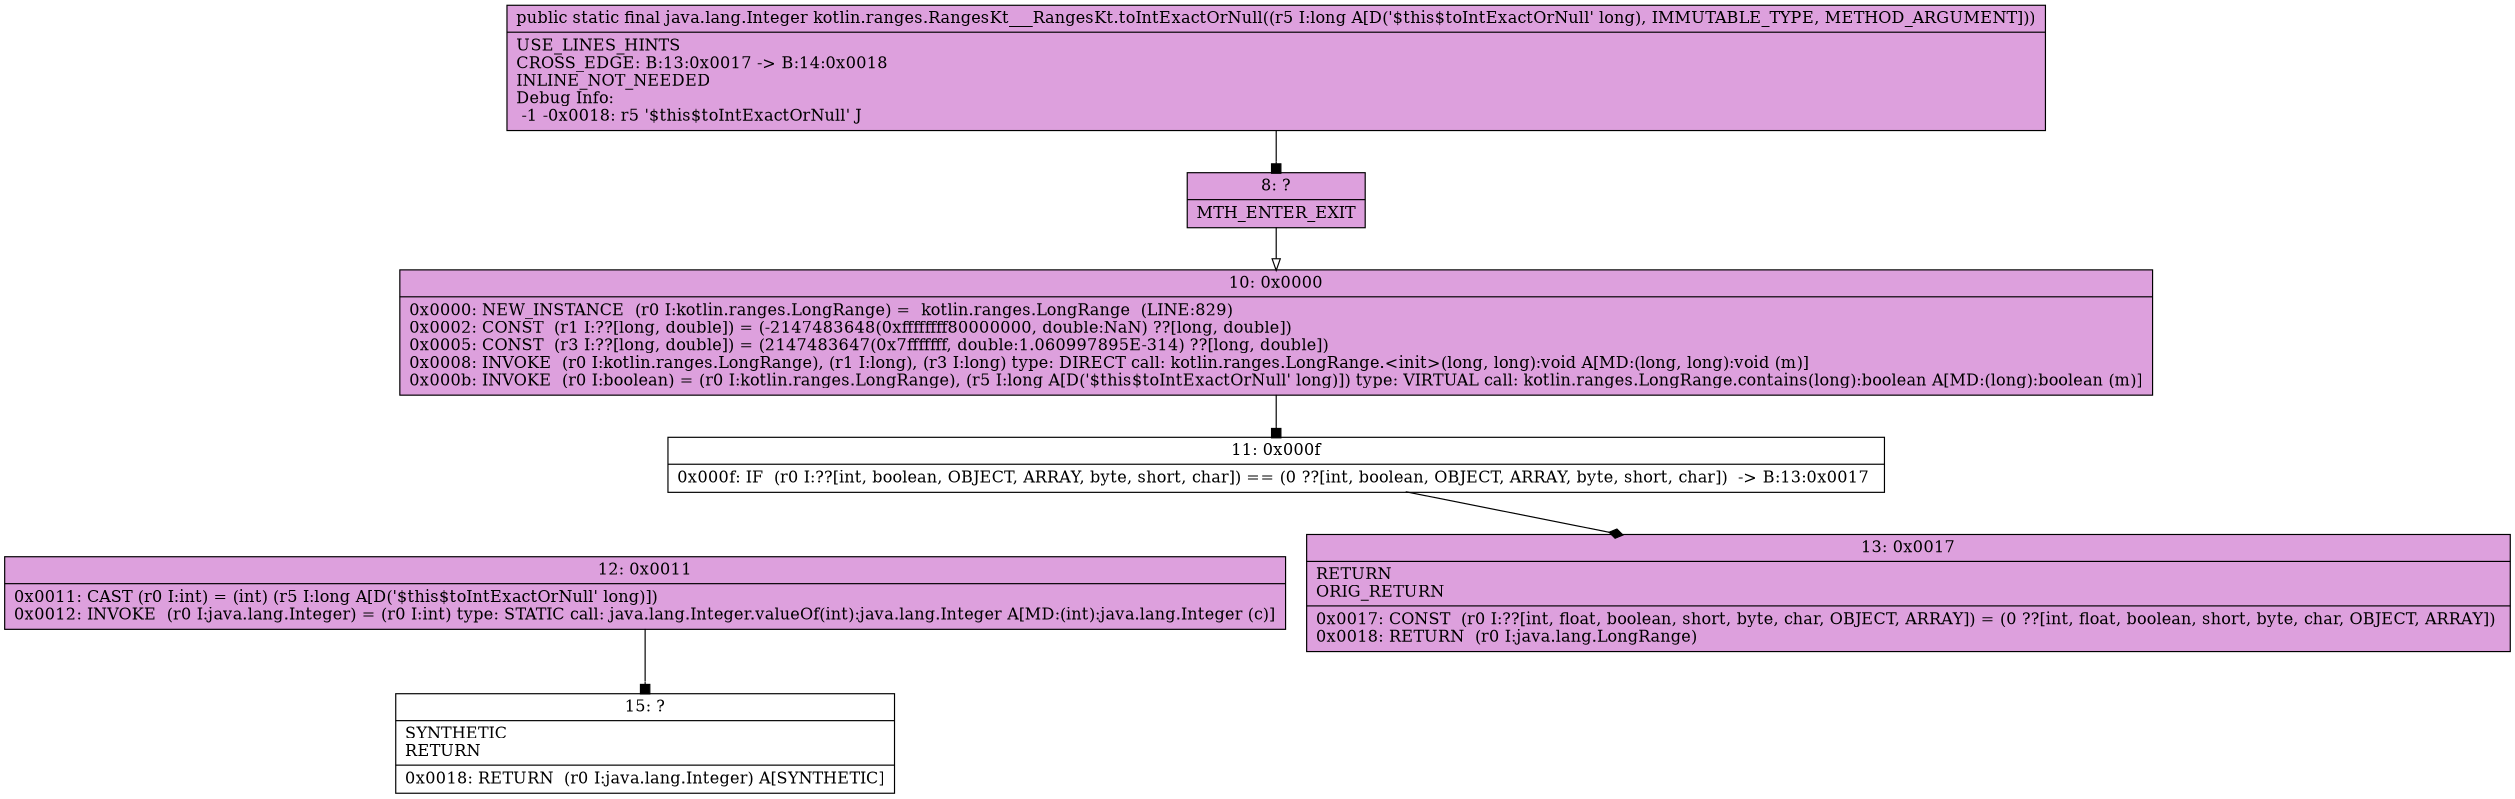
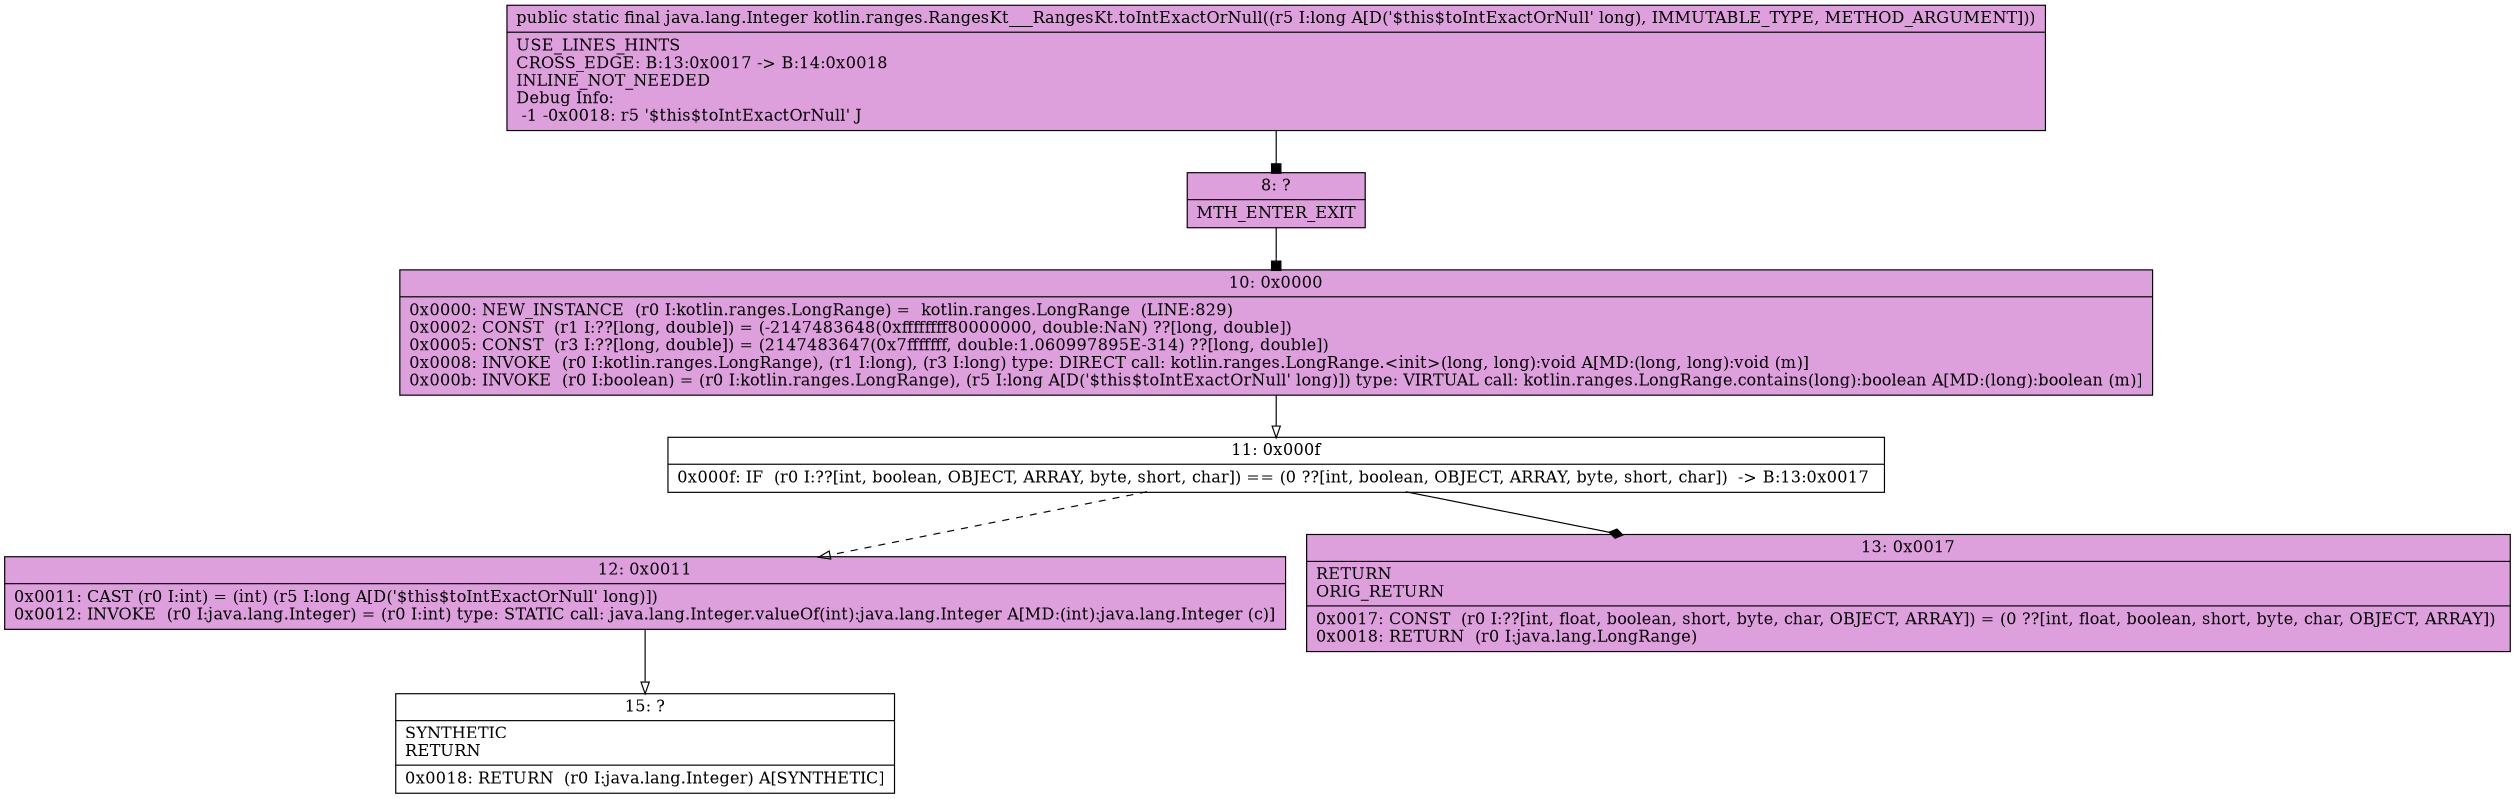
(1276, 243) -> (1276, 243)
(1276, 410) -> (1276, 410)
none -> (989, 523)
(645, 655) -> (645, 655)
